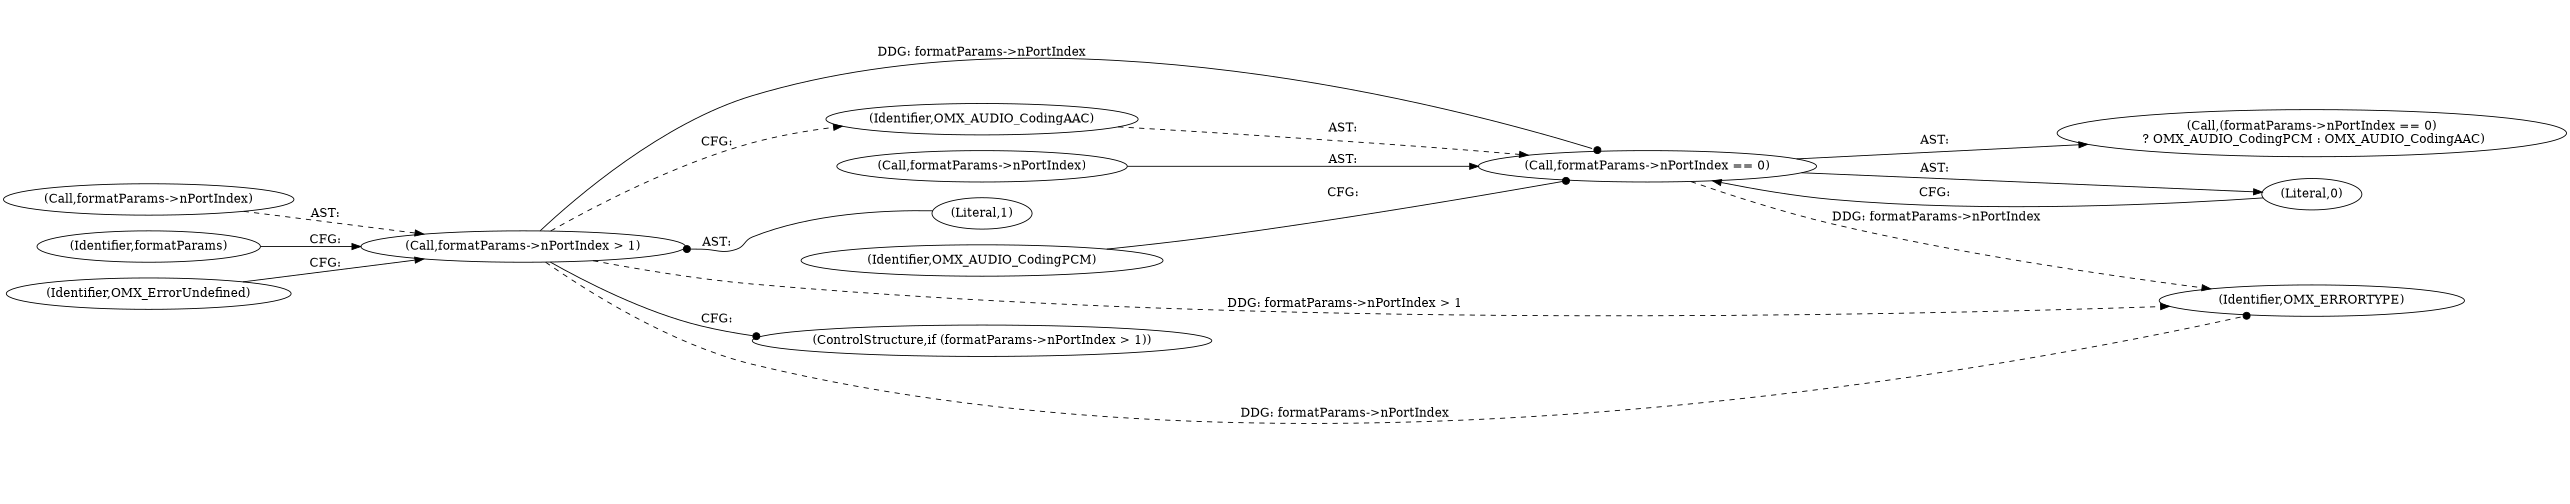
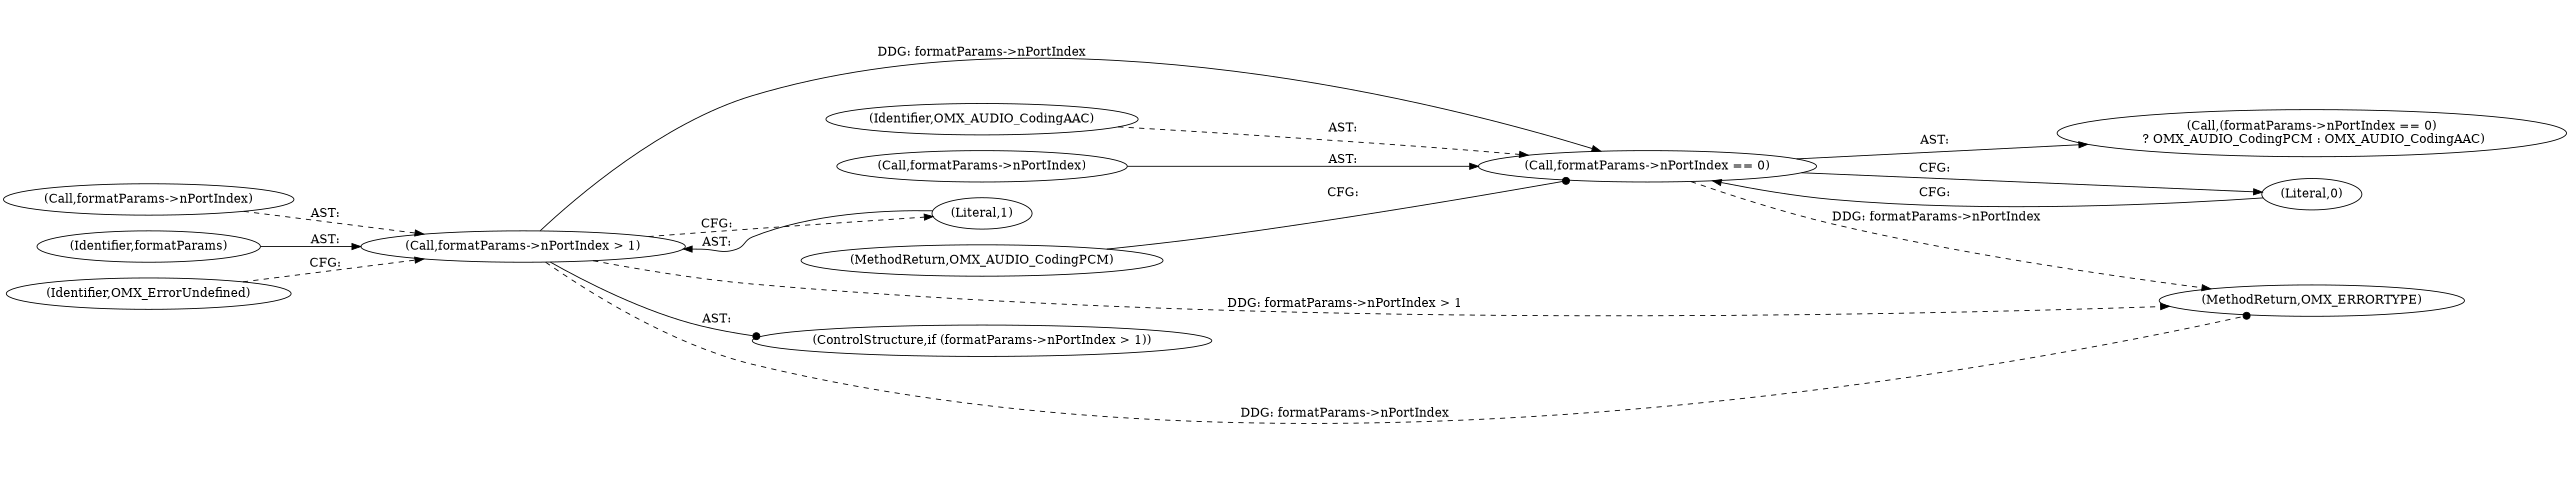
(1048, 60) -> (1048, 60)
(687, 165) -> (759, 228)
(1937, 168) -> (1937, 168)
(808, 221) -> (821, 218)
(327, 240) -> (327, 240)
(982, 261) -> (982, 261)
(329, 271) -> (329, 271)
(2312, 301) -> (2312, 301)
(719, 319) -> (719, 319)
